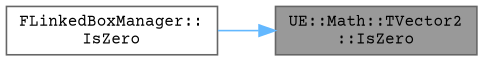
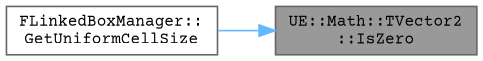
(112, 31) -> (112, 31)
